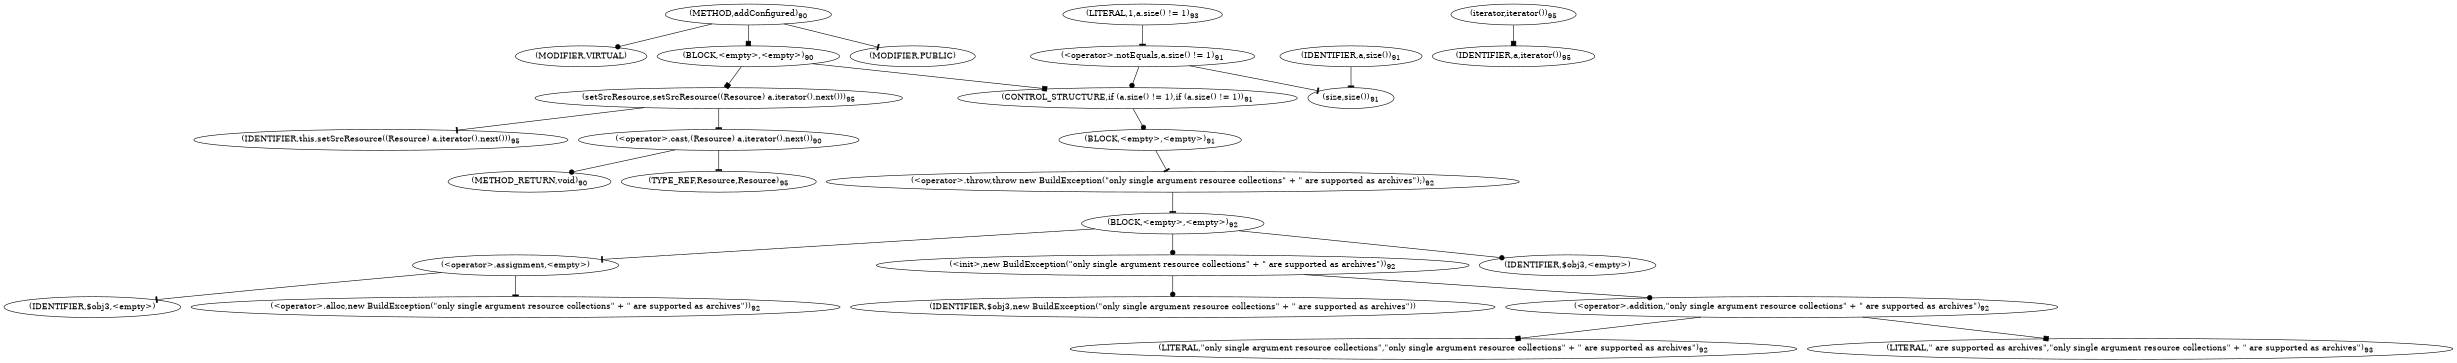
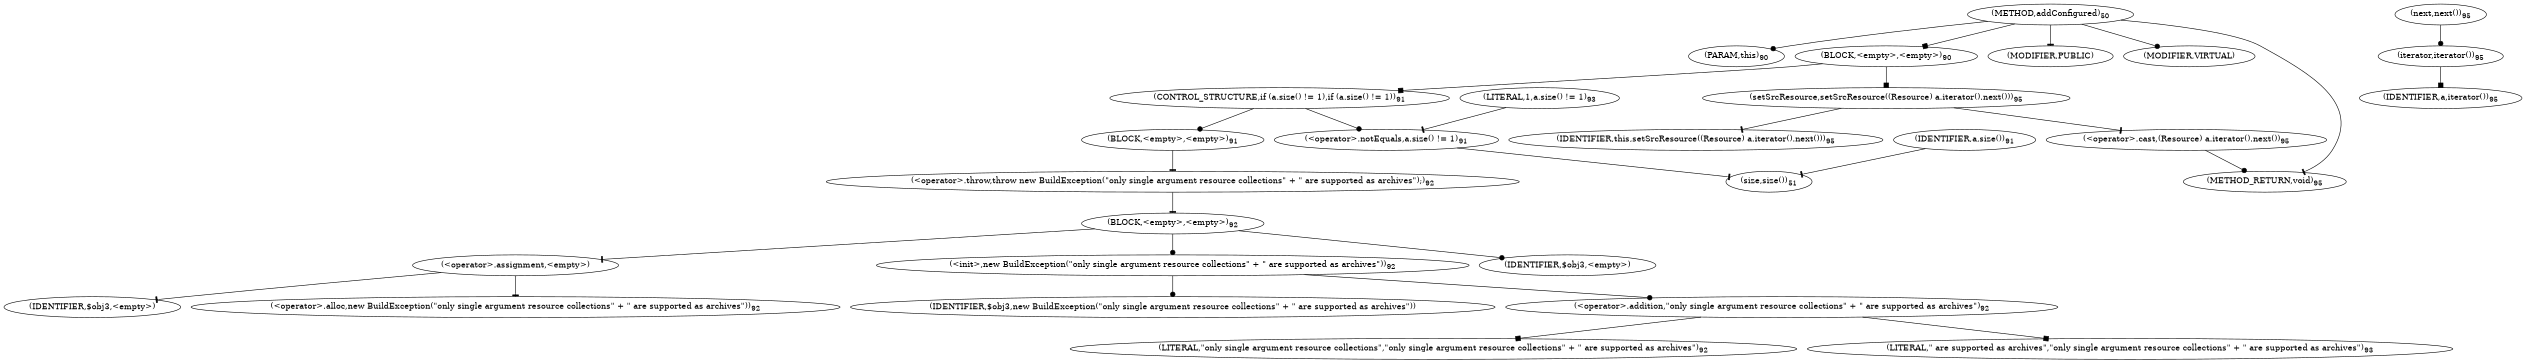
(803, 14) -> (2105, 14)
none -> (2441, 15)
none -> (2277, 55)
none -> (1736, 56)
(1136, 75) -> (1331, 118)
(1375, 97) -> (1793, 181)
(817, 139) -> (2285, 139)
(583, 181) -> (2318, 181)
(719, 182) -> none
